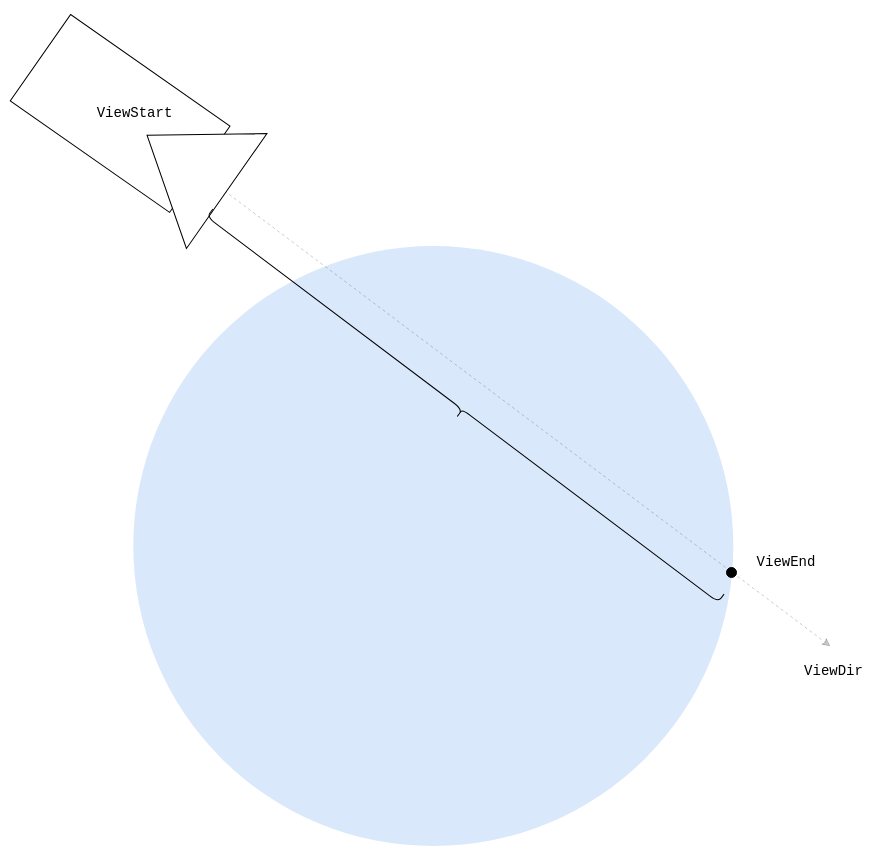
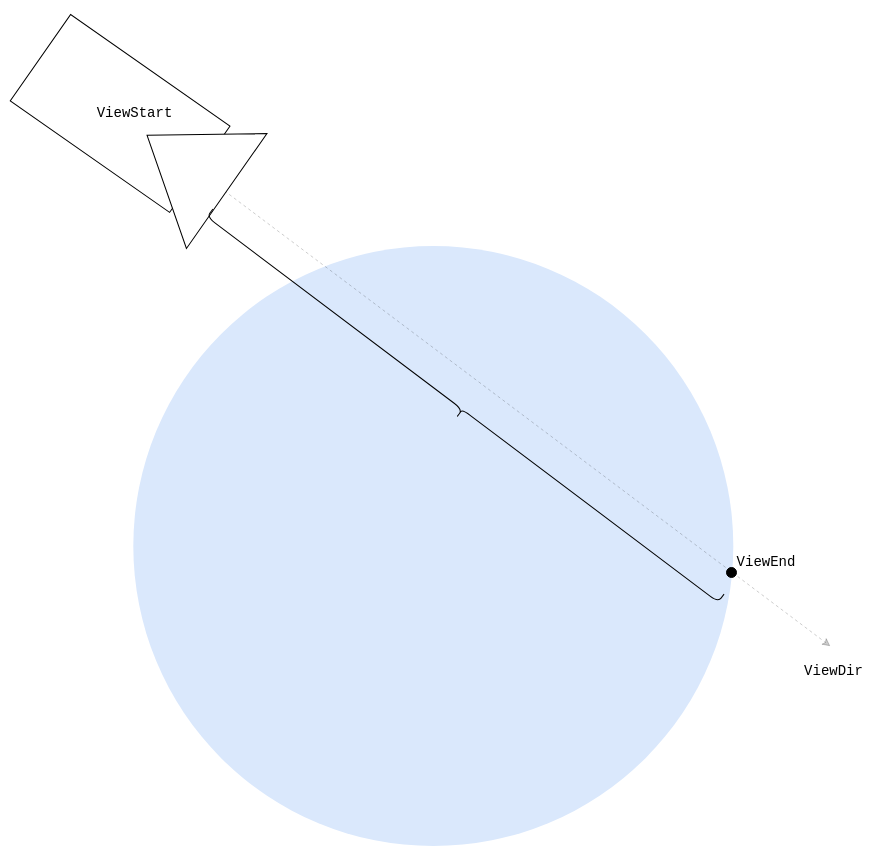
(787, 563) -> (767, 563)
